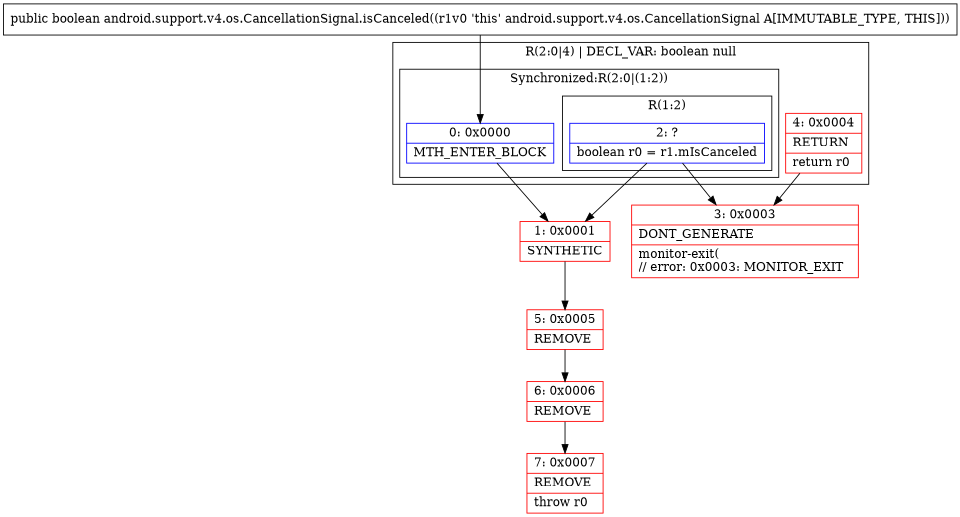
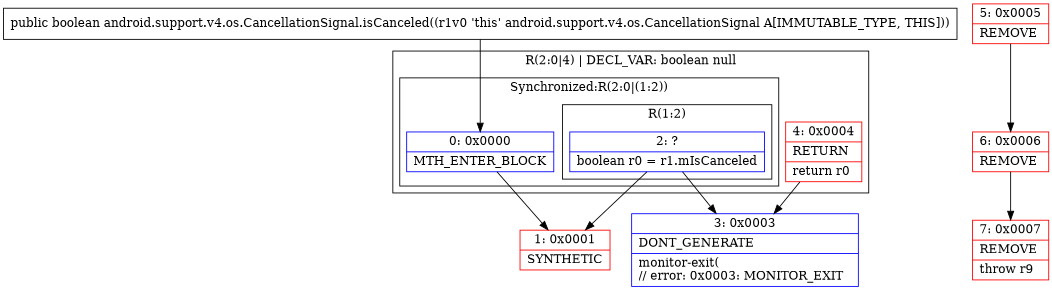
(745, 241) -> (745, 250)
(565, 281) -> none
(561, 503) -> (1007, 270)
